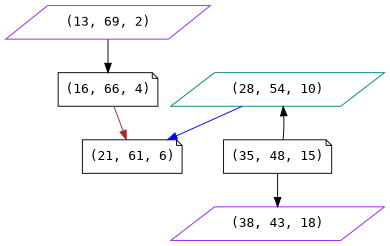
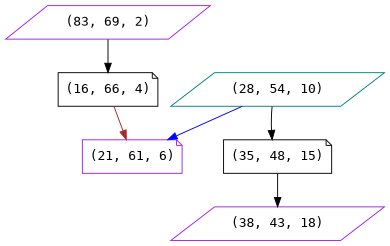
(108, 22) -> (108, 22)
(284, 128) -> (271, 118)
(132, 157) -> (132, 157)
